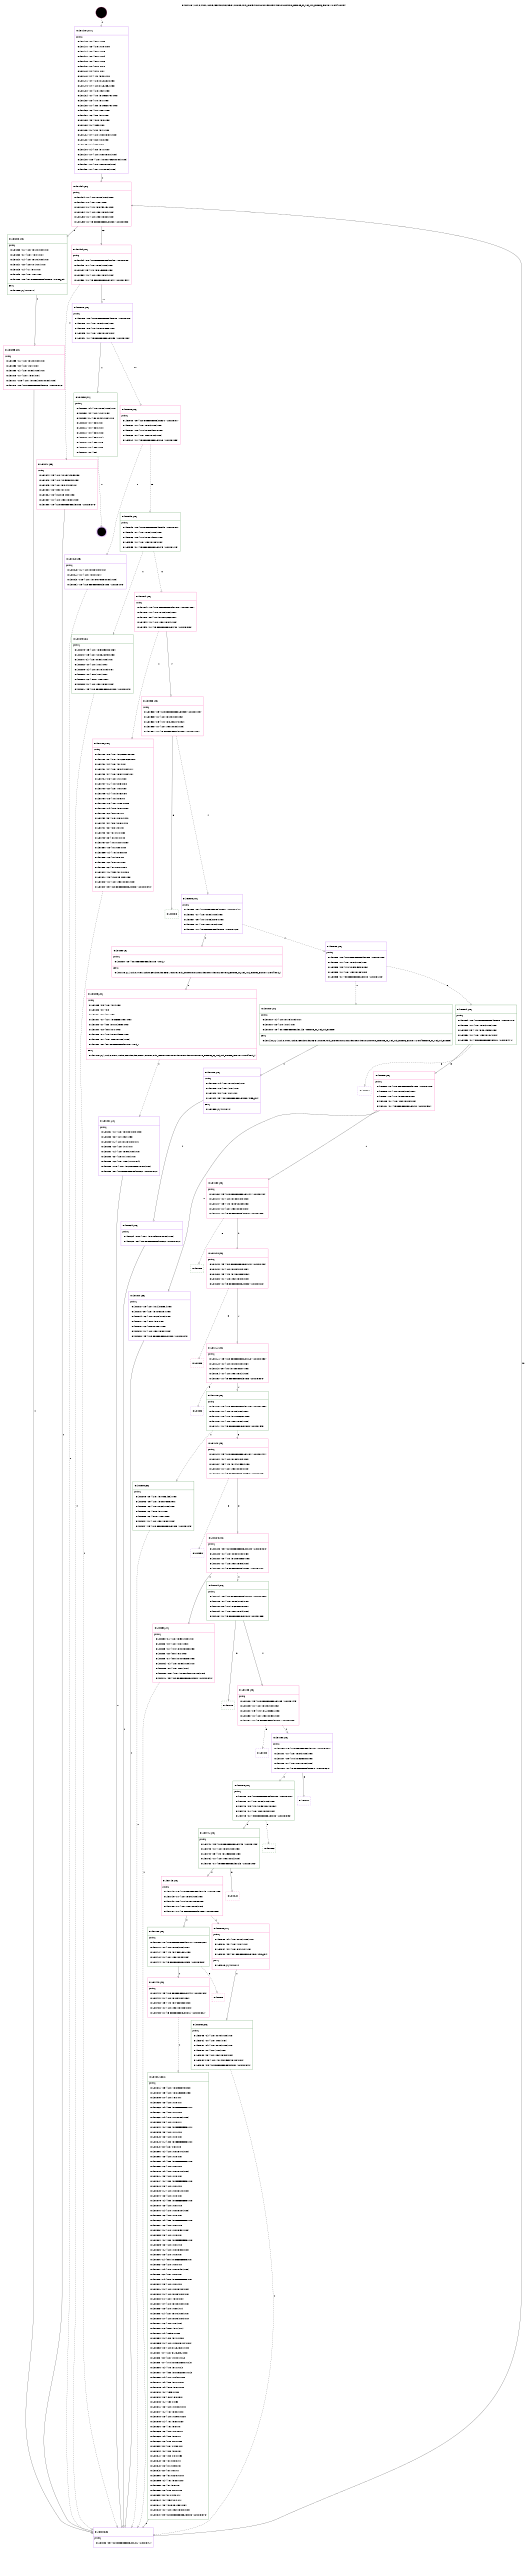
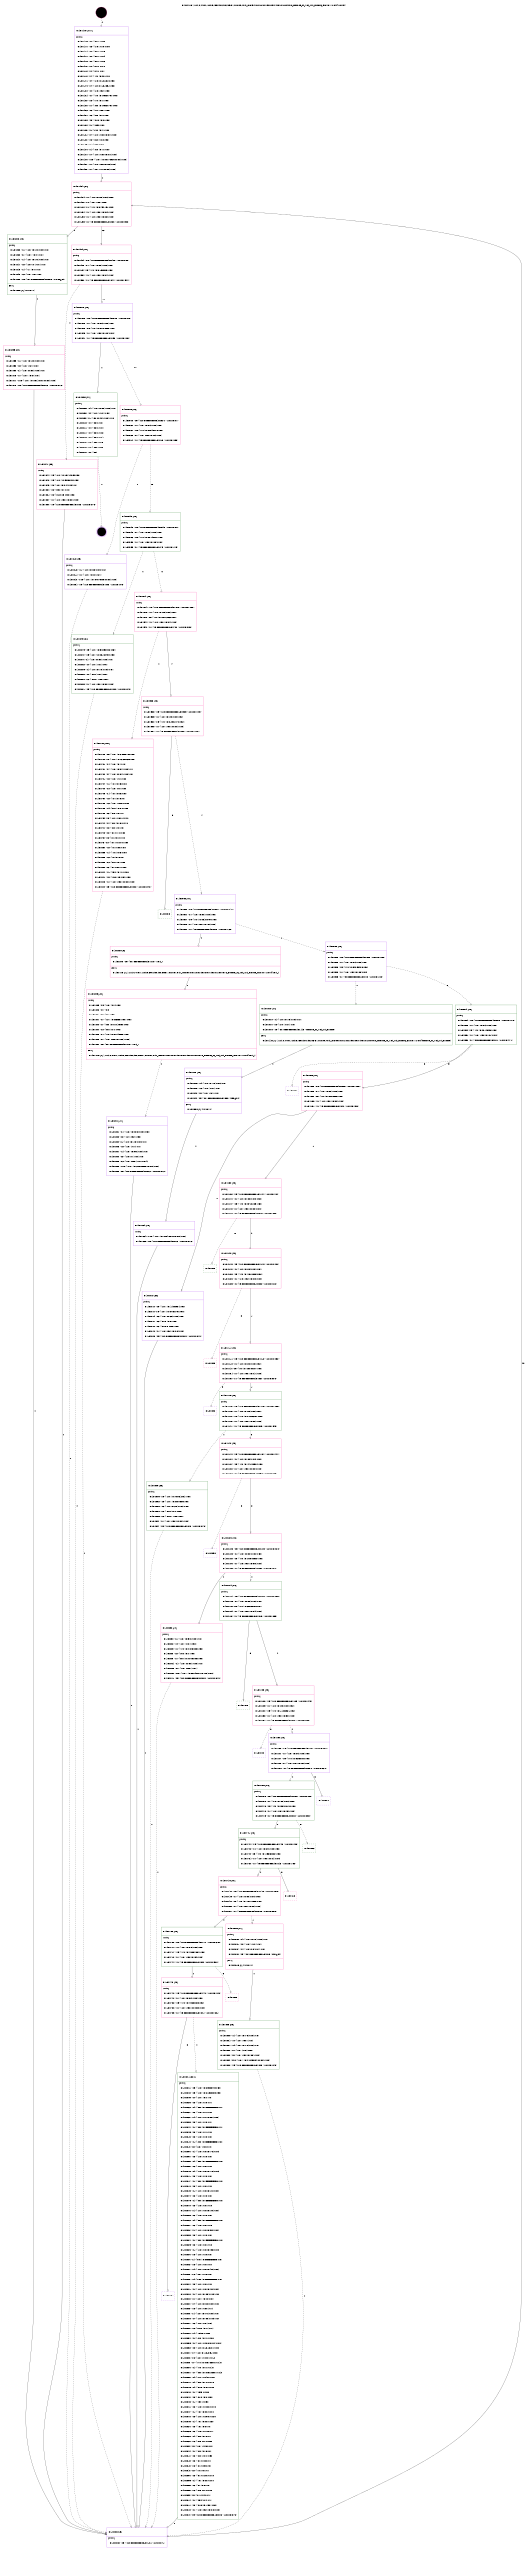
none -> (168, 2296)
